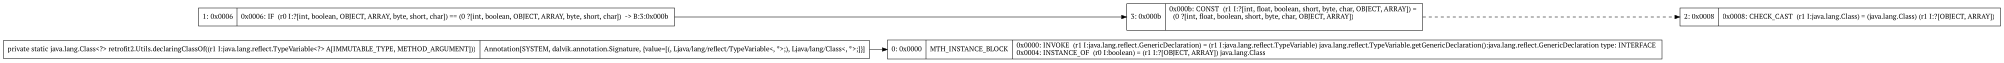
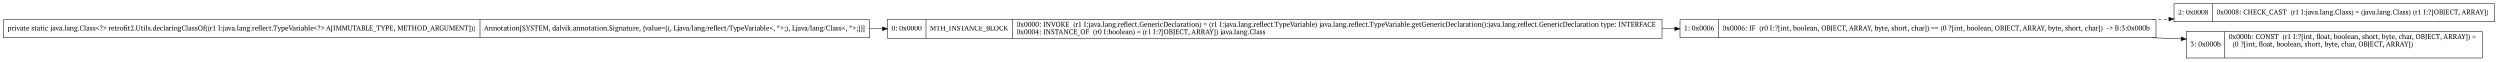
(1549, 17) -> (2161, 19)
none -> (1668, 29)
